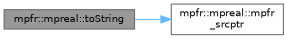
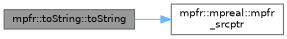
(69, 19) -> (69, 19)
